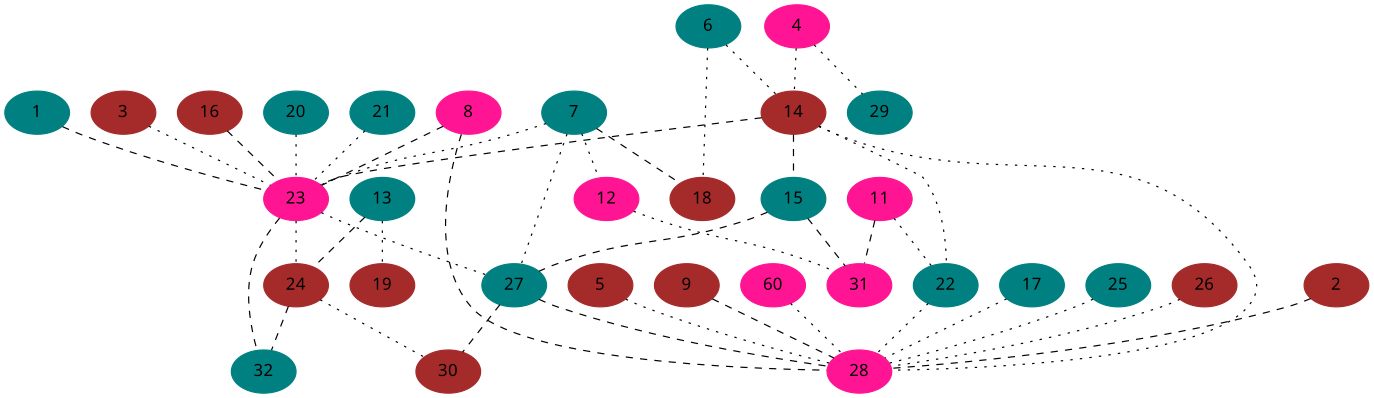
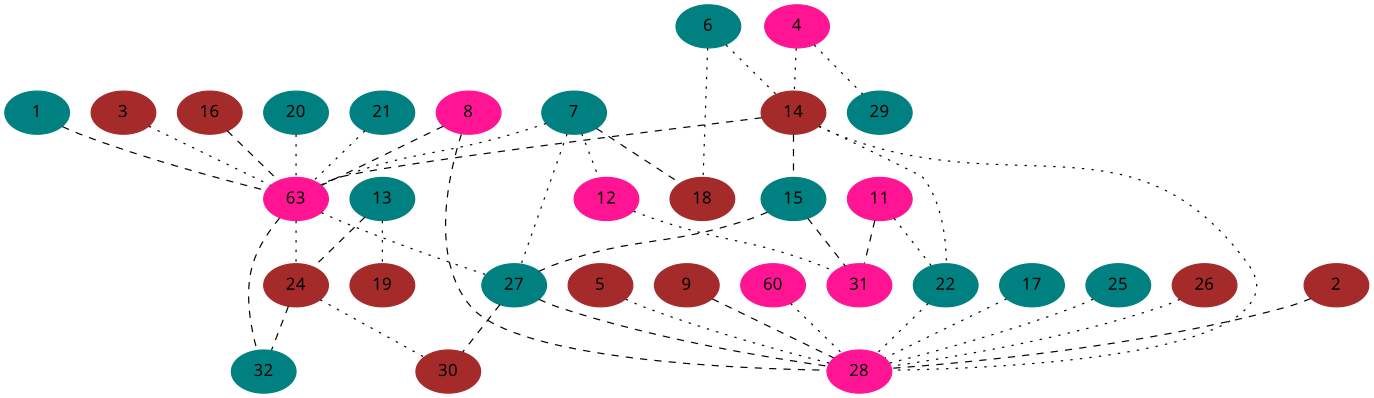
(296, 199) -> (296, 199)
